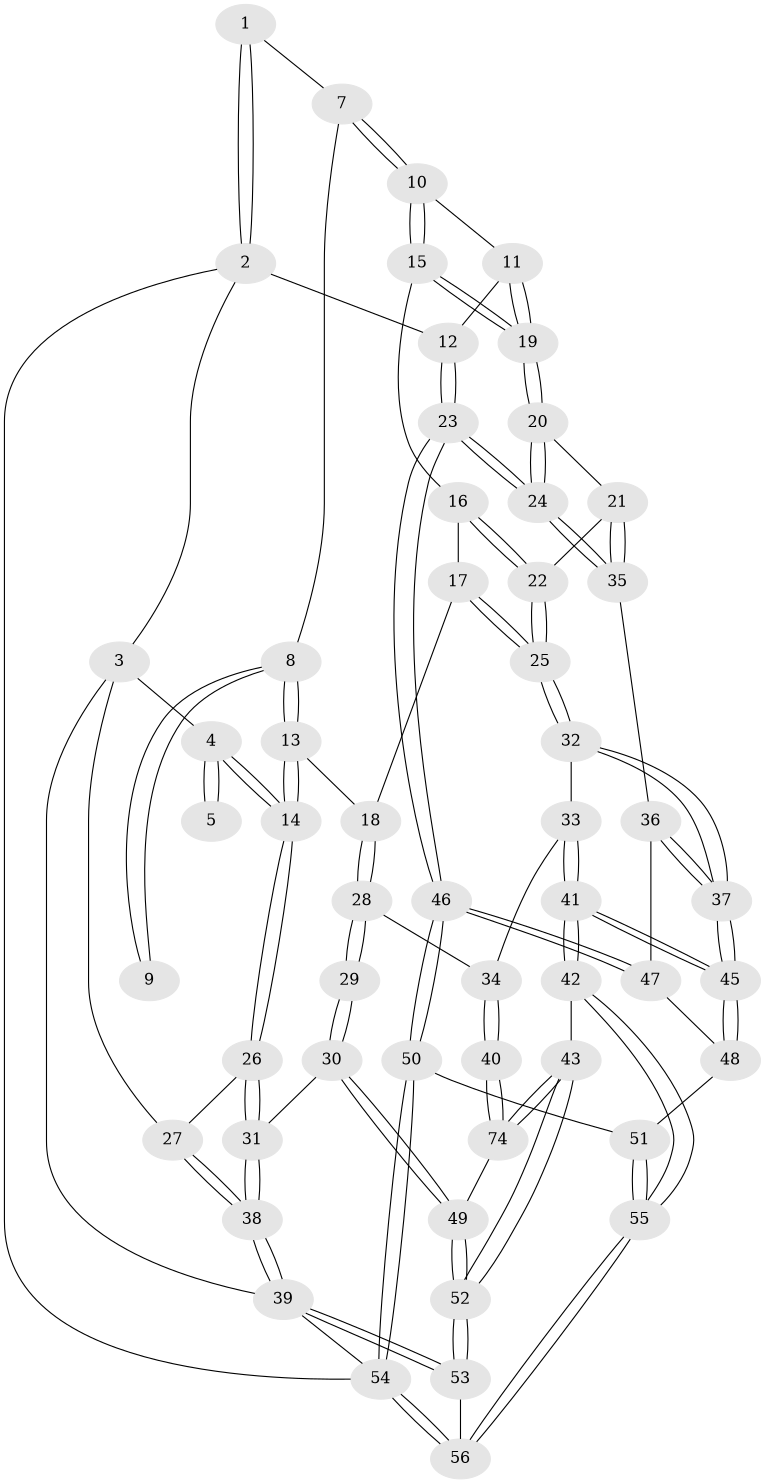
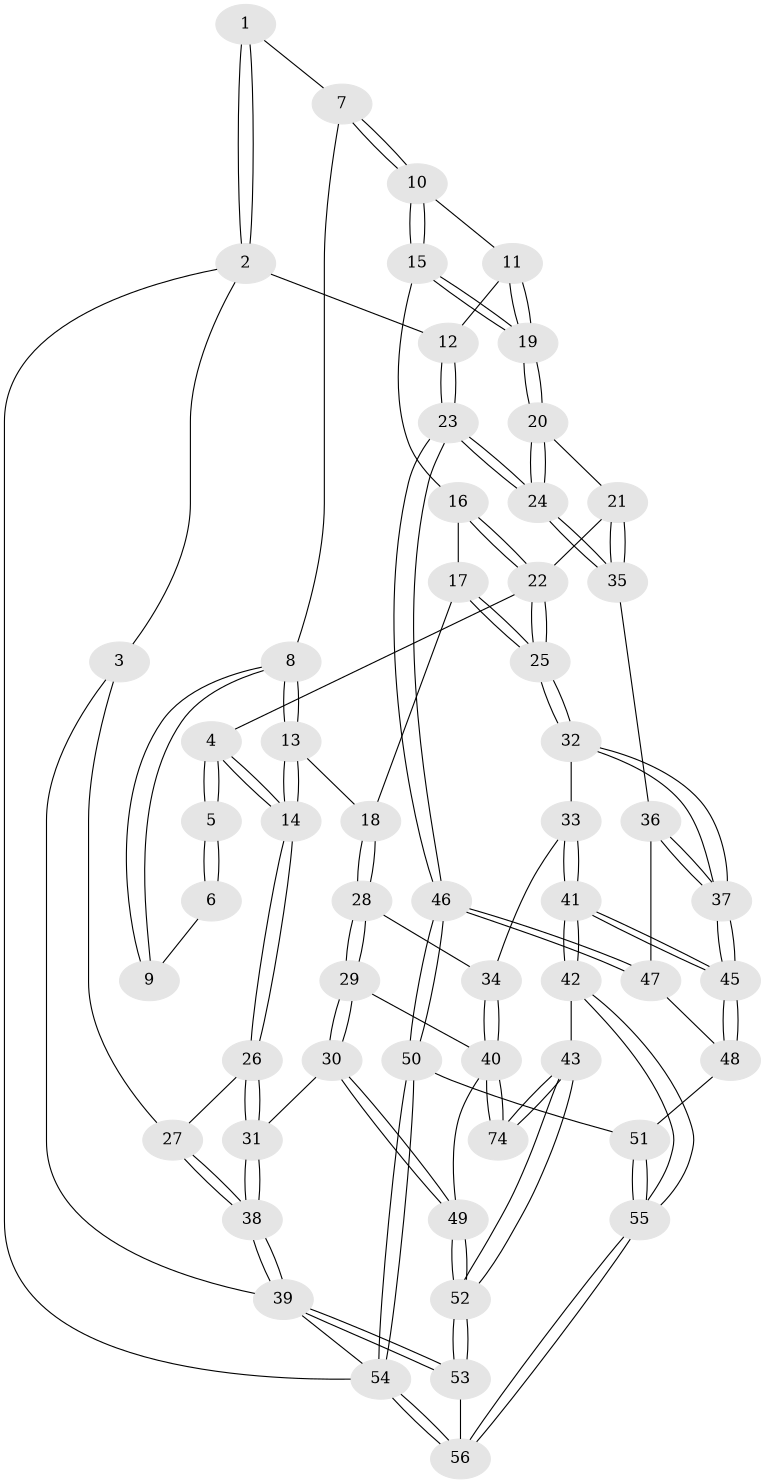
(166, 702) -> (375, 662)
none -> (211, 901)
none -> (433, 1027)
(478, 1180) -> (455, 1137)
